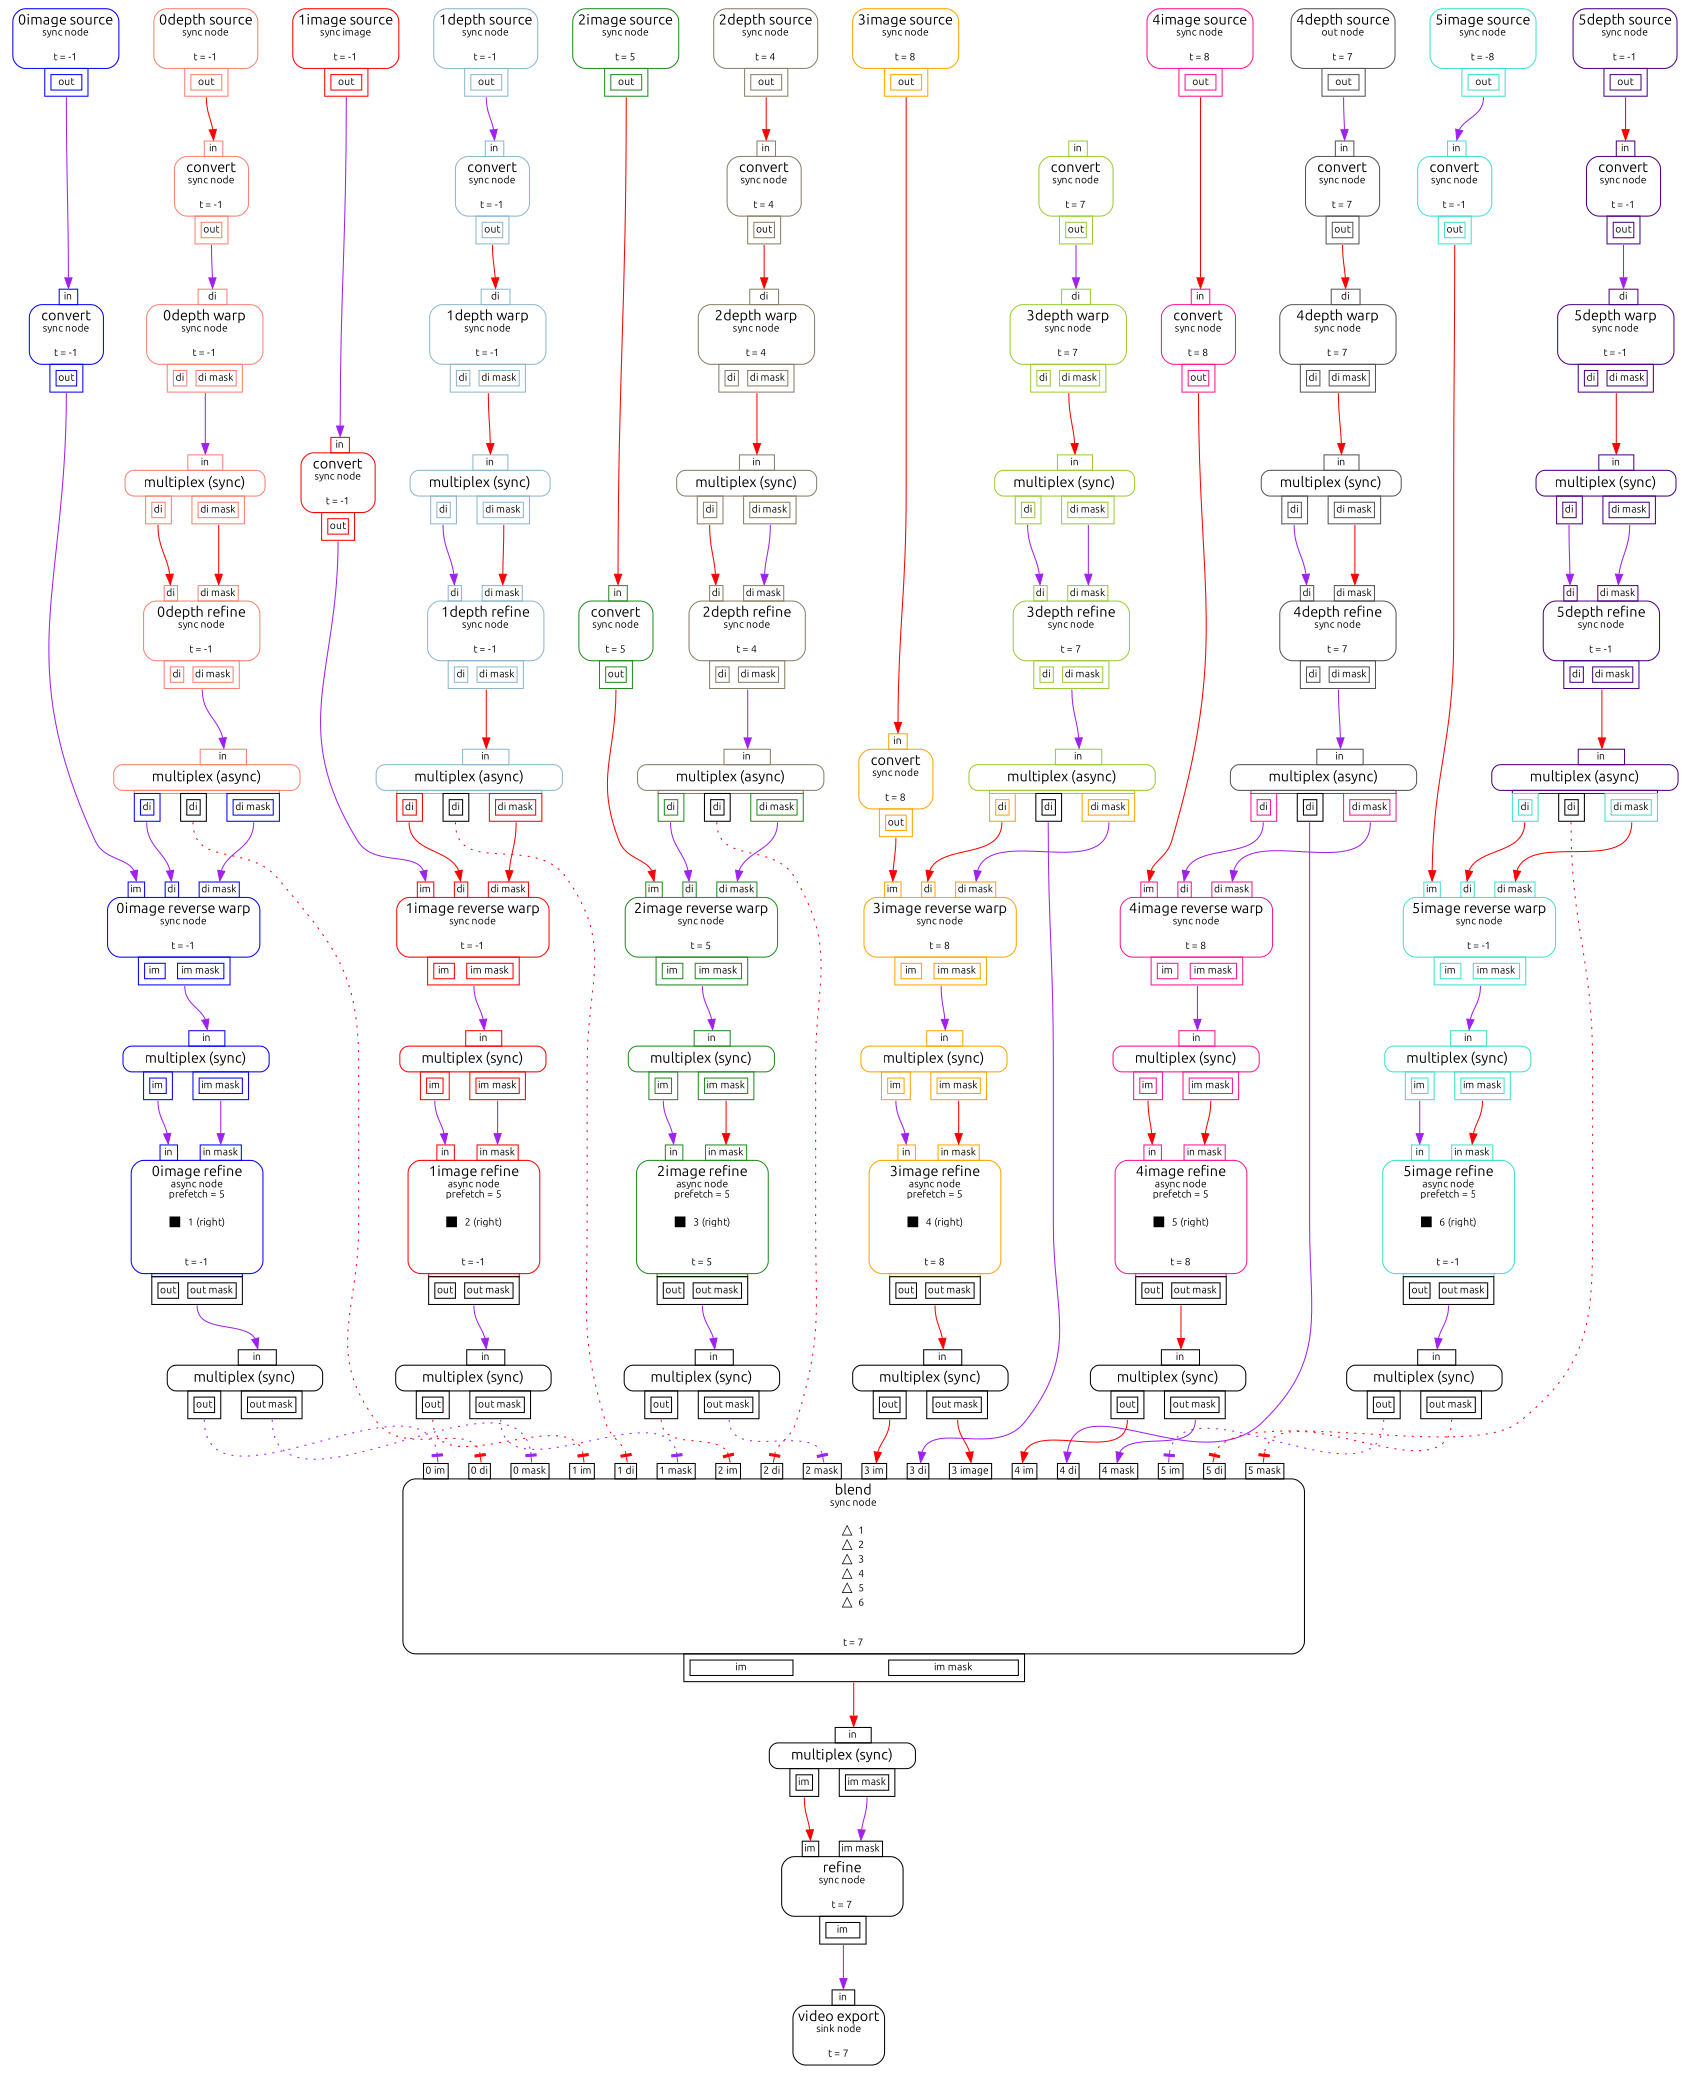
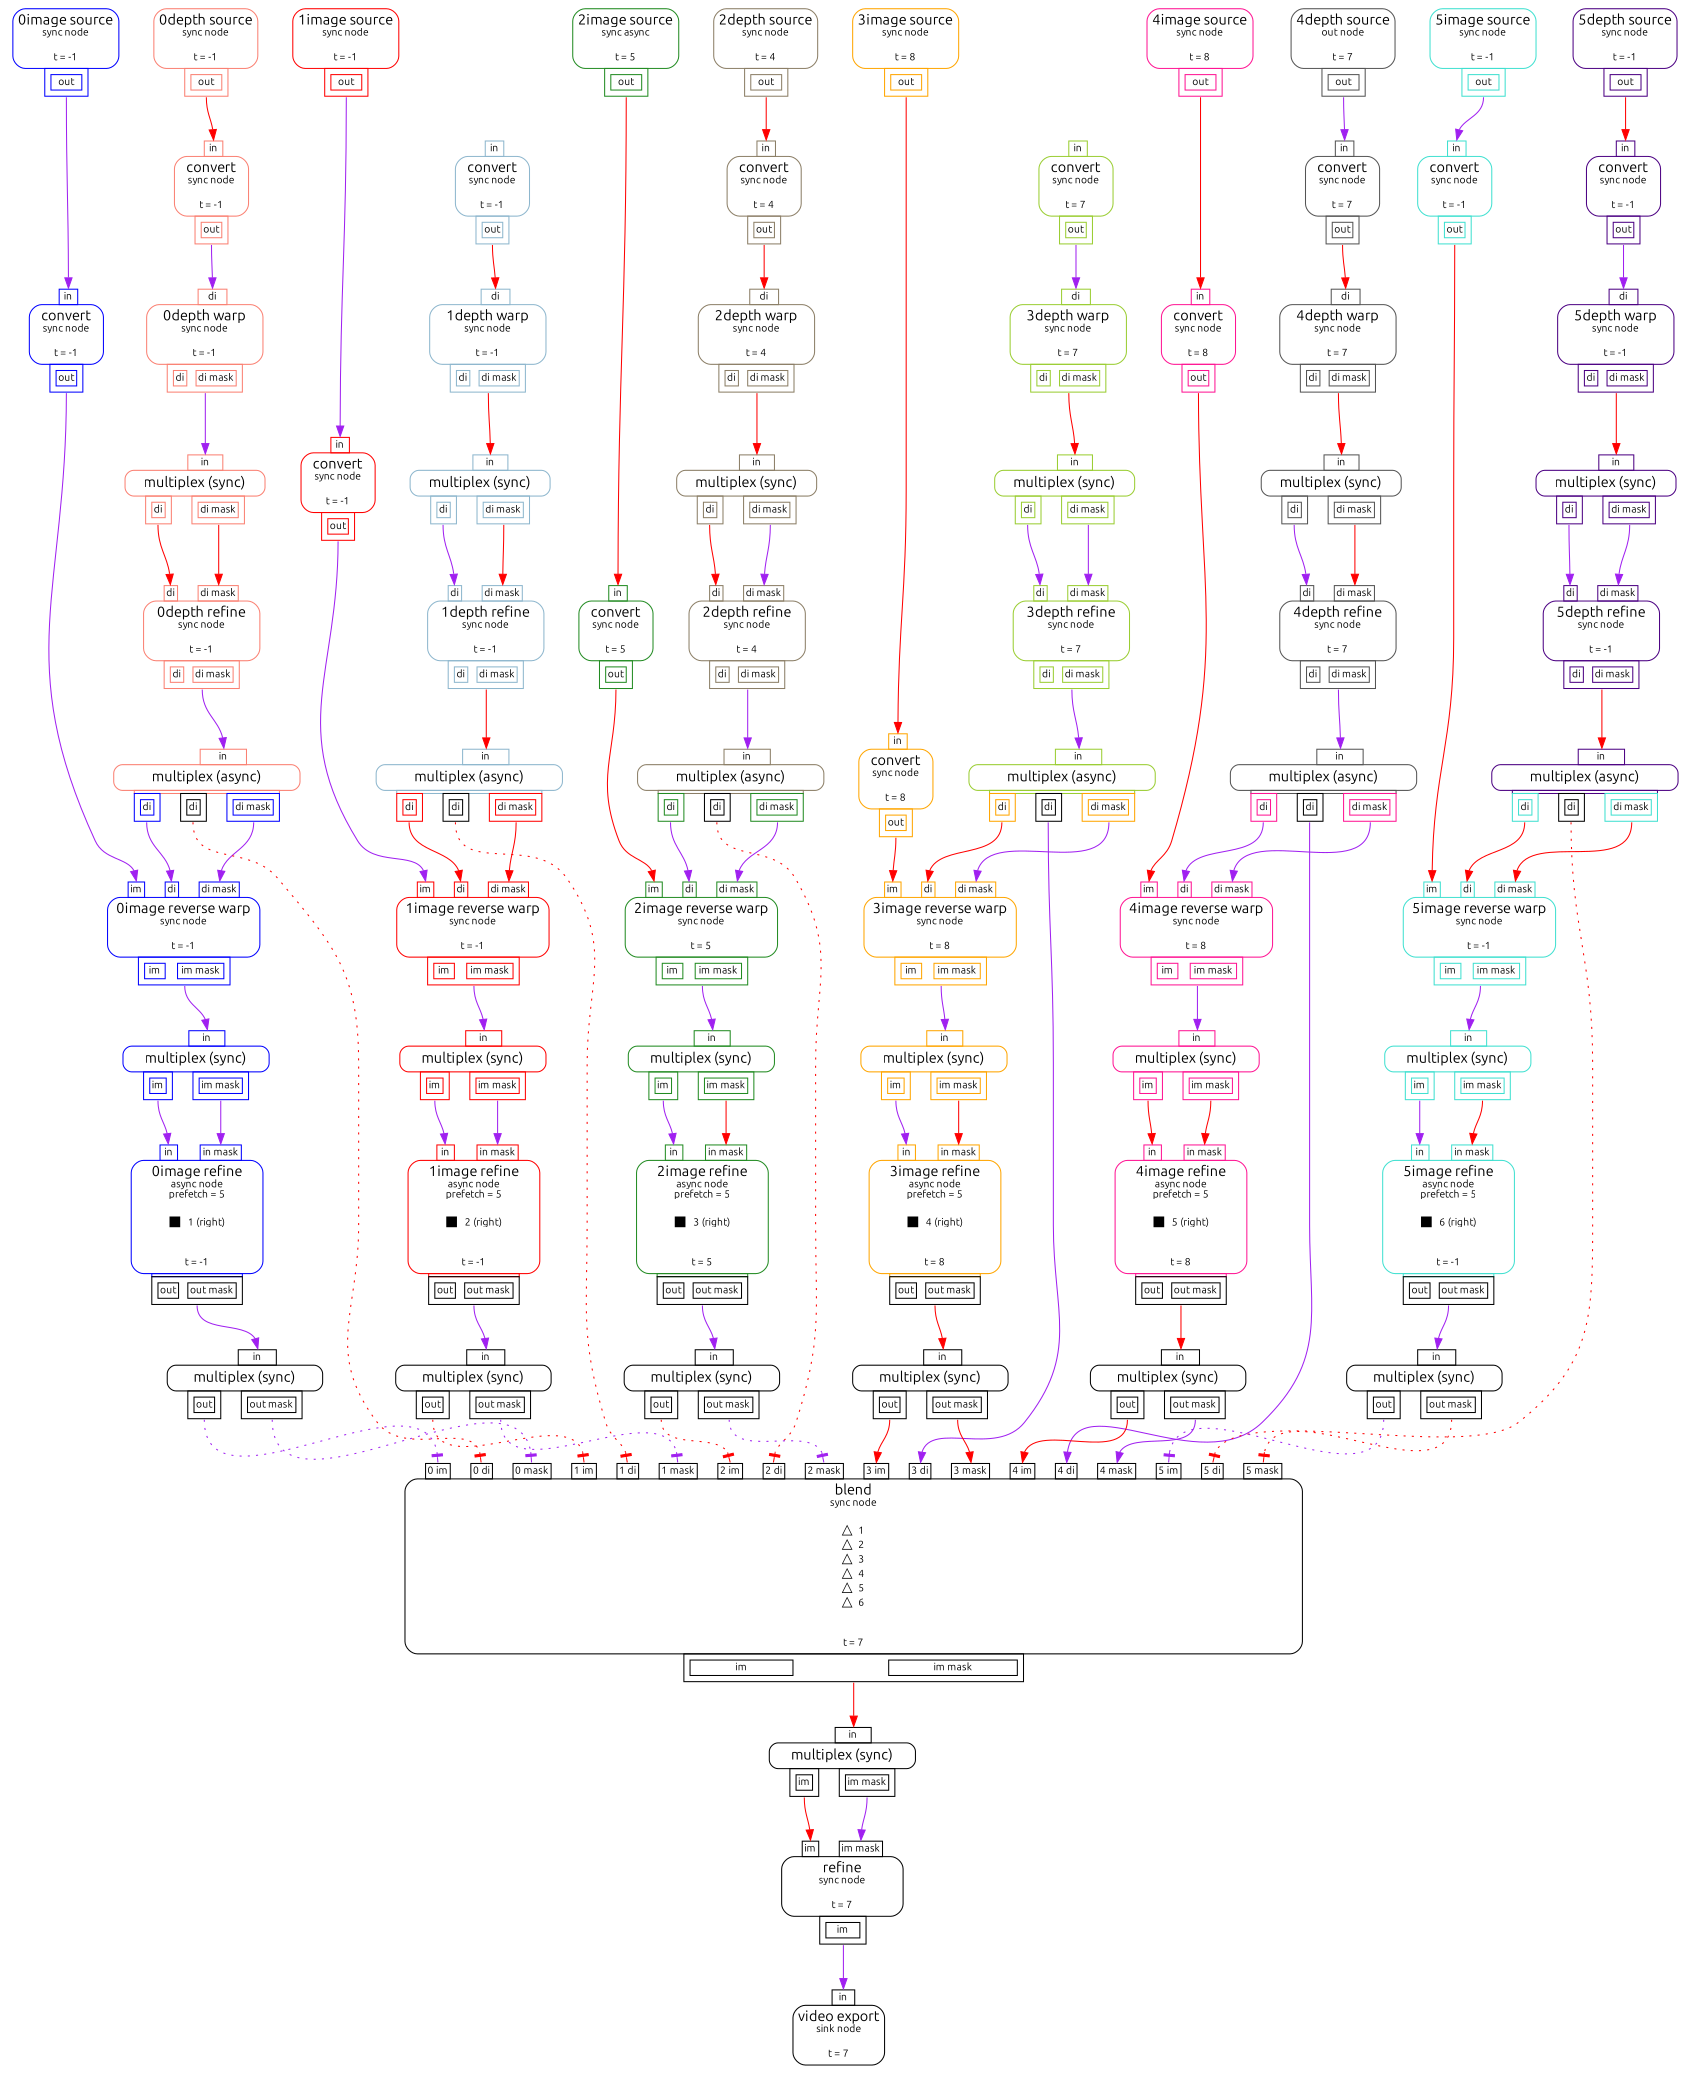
(346, 32) -> (346, 32)
(626, 32) -> (626, 32)
(485, 52) -> none
(1483, 57) -> (1483, 57)
(971, 1471) -> (971, 1471)
